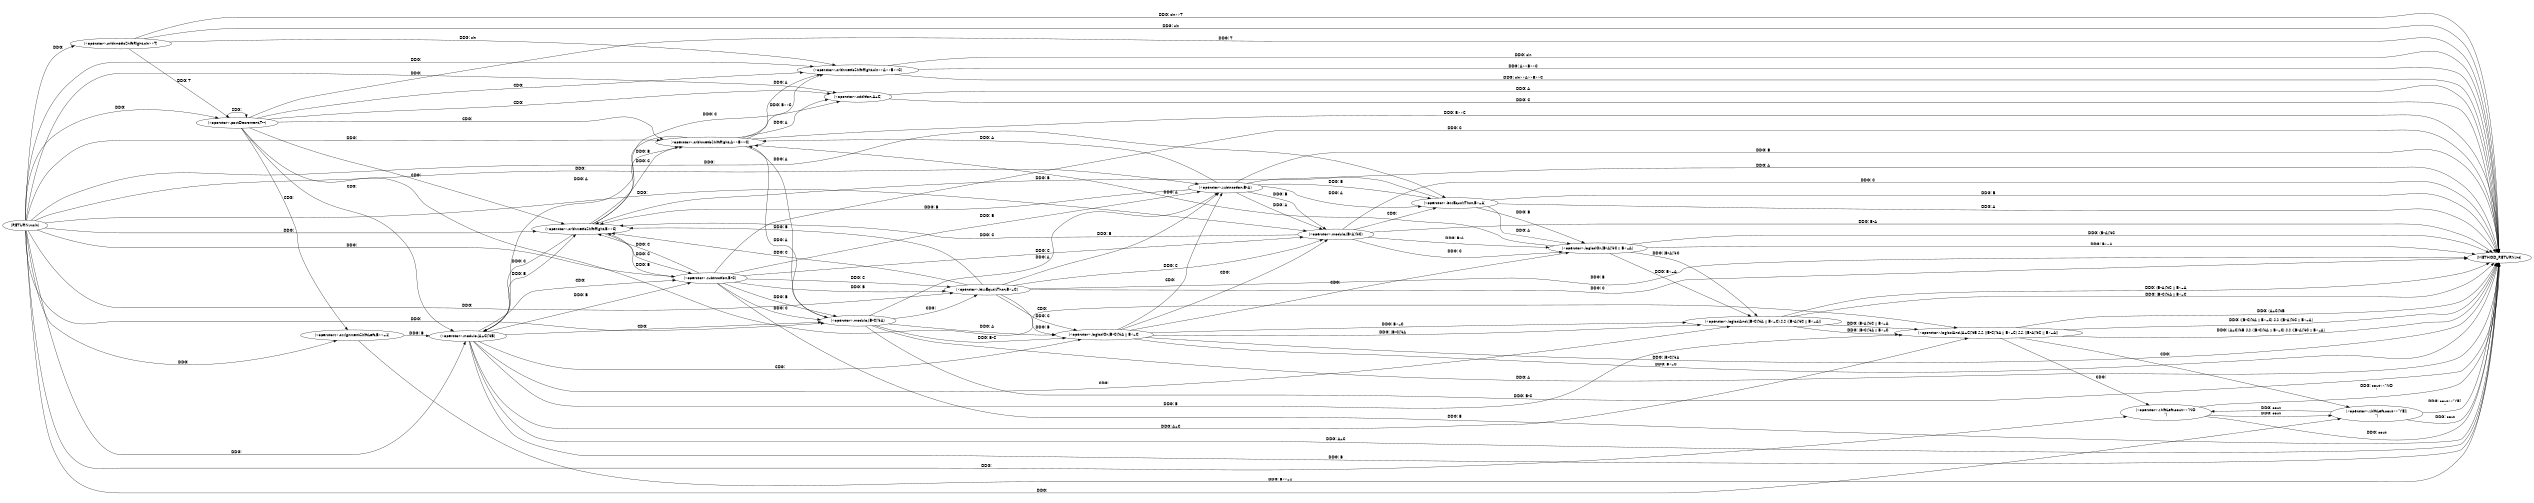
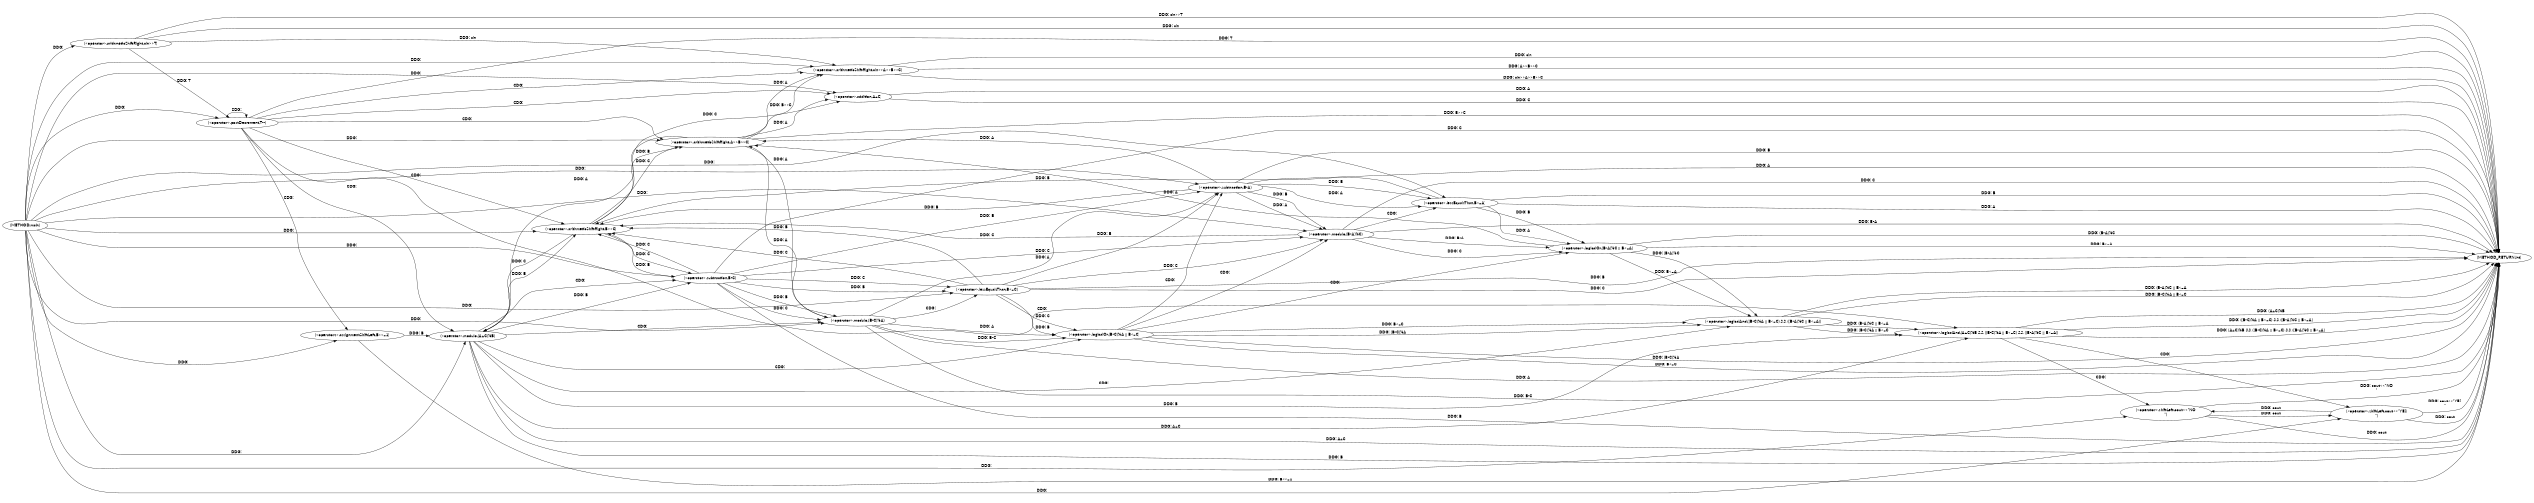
(25, 226) -> (25, 226)
